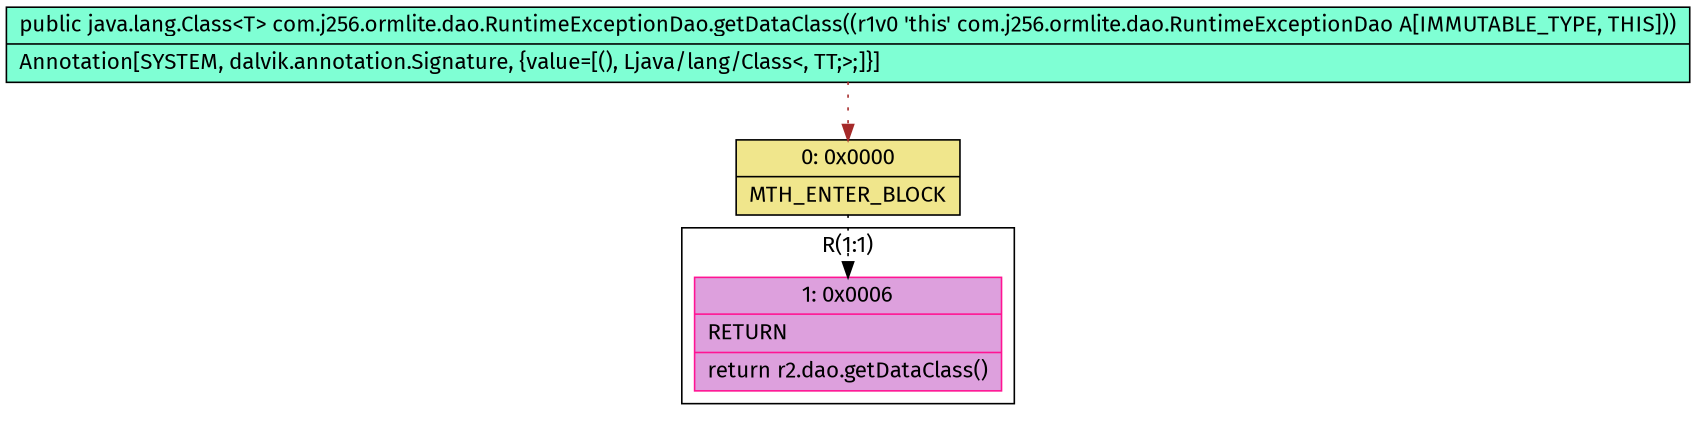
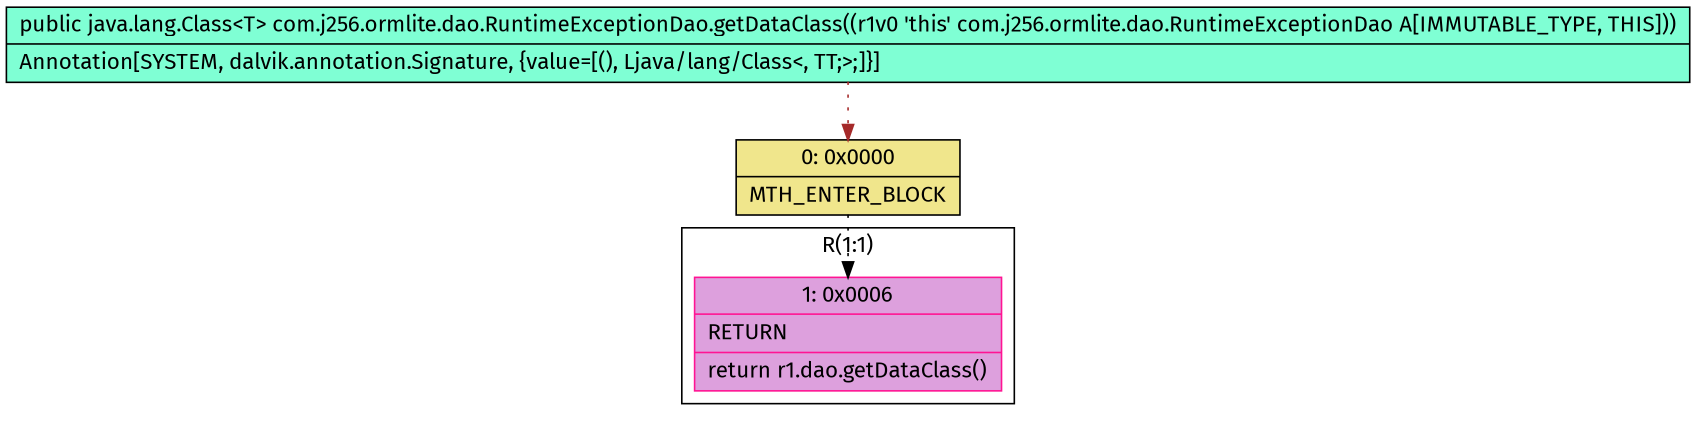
(848, 371) -> (847, 371)
